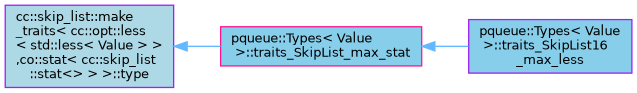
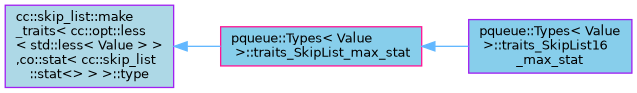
(550, 46) -> (550, 46)
